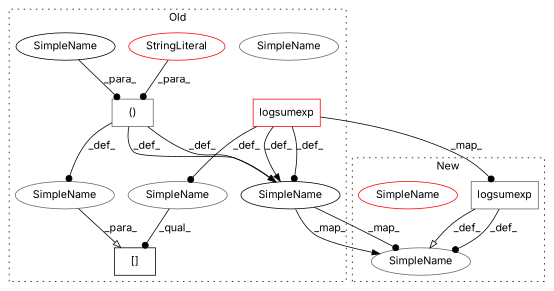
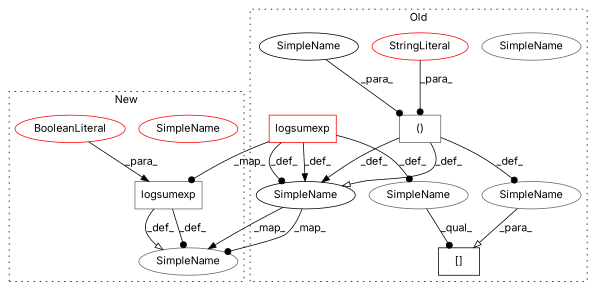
none -> (70, 129)
